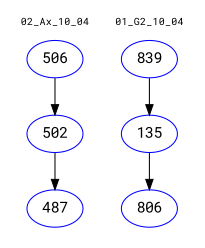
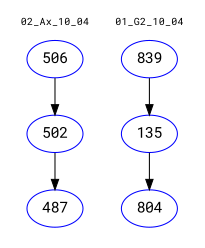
(149, 209) -> (149, 209)
